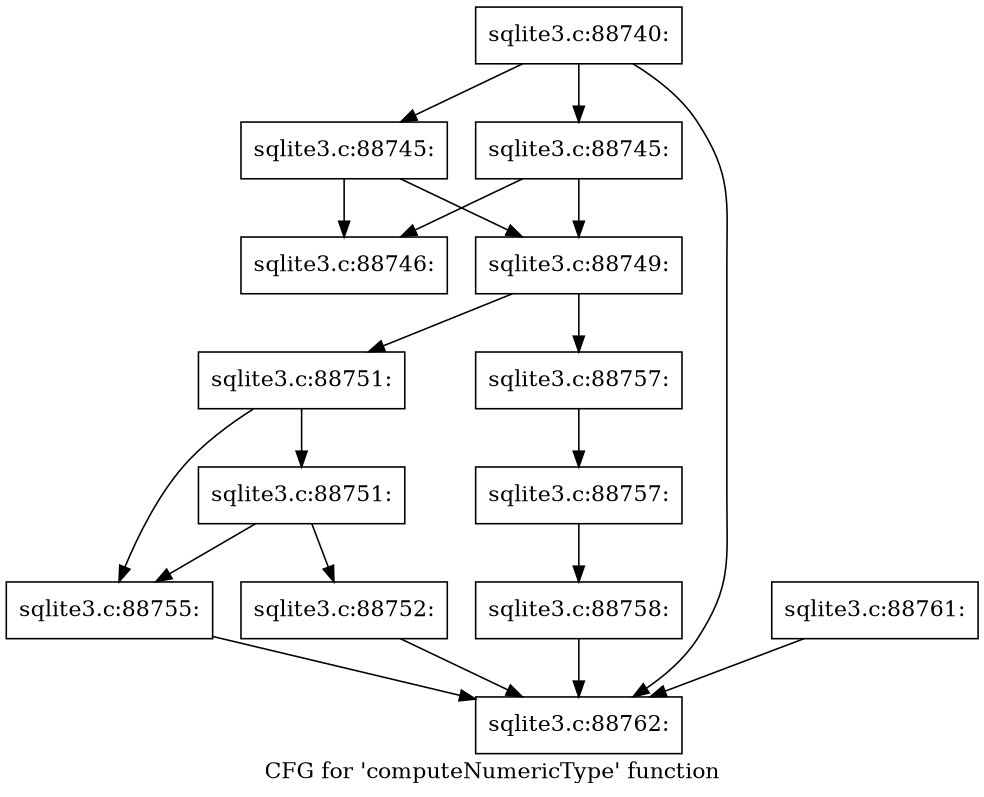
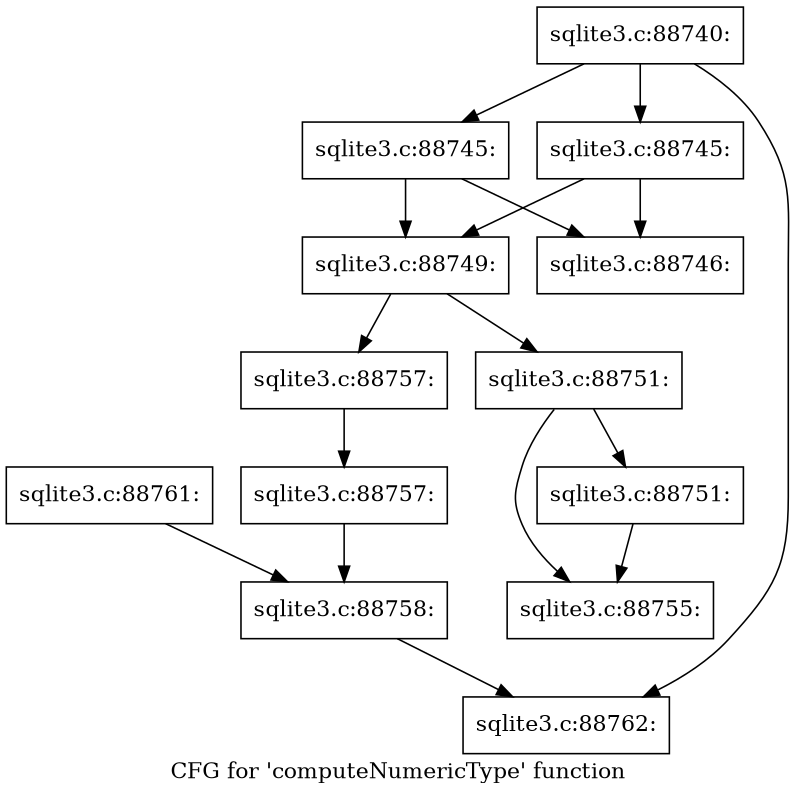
(344, 610) -> none
(735, 665) -> (219, 549)
(337, 666) -> none
